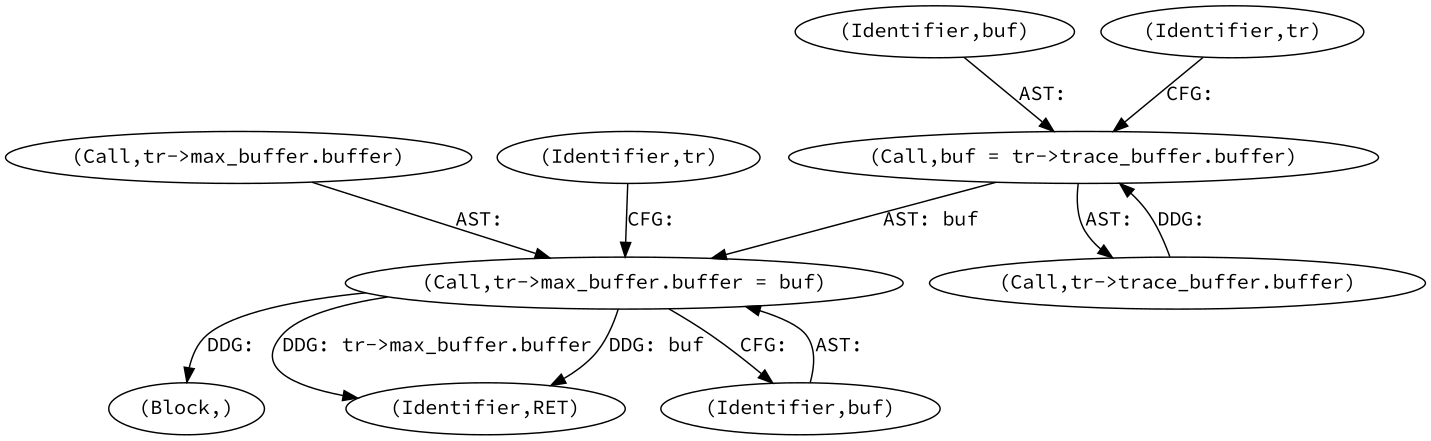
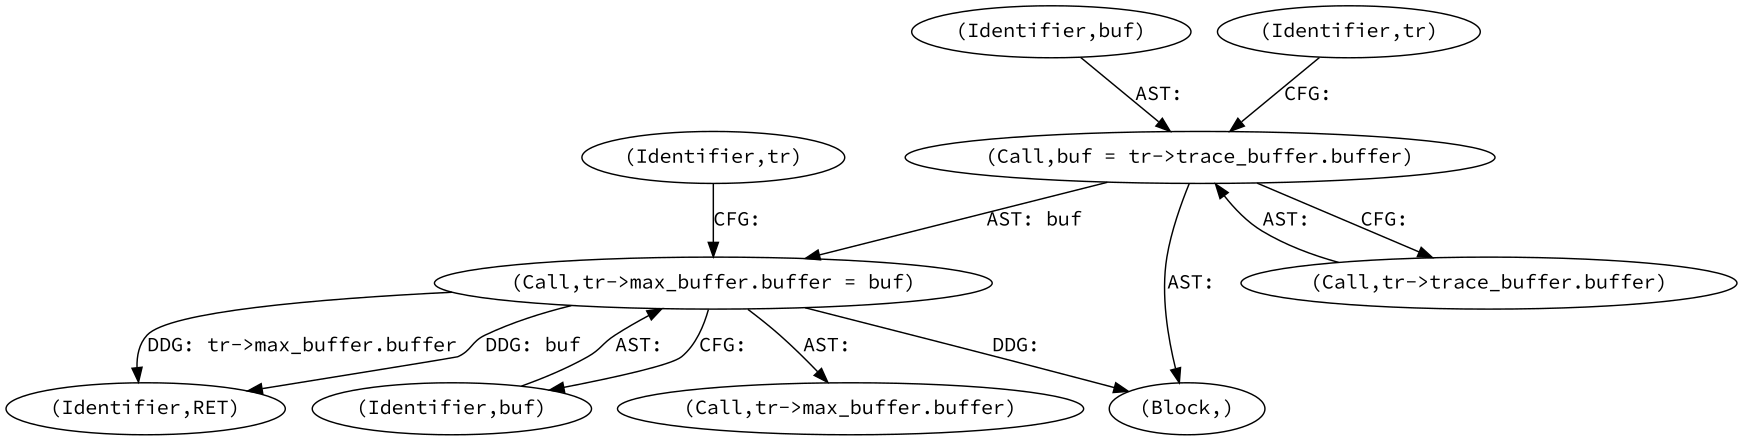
(424, 218) -> (784, 339)
(1115, 220) -> (1391, 220)
(1188, 220) -> (1293, 220)
none -> (1165, 275)
